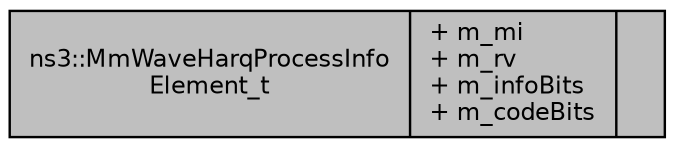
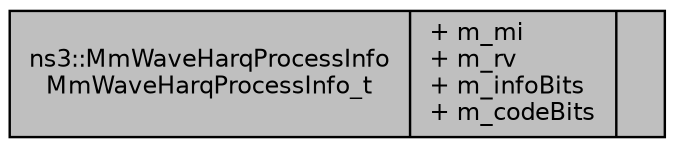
(210, 86) -> (210, 86)
